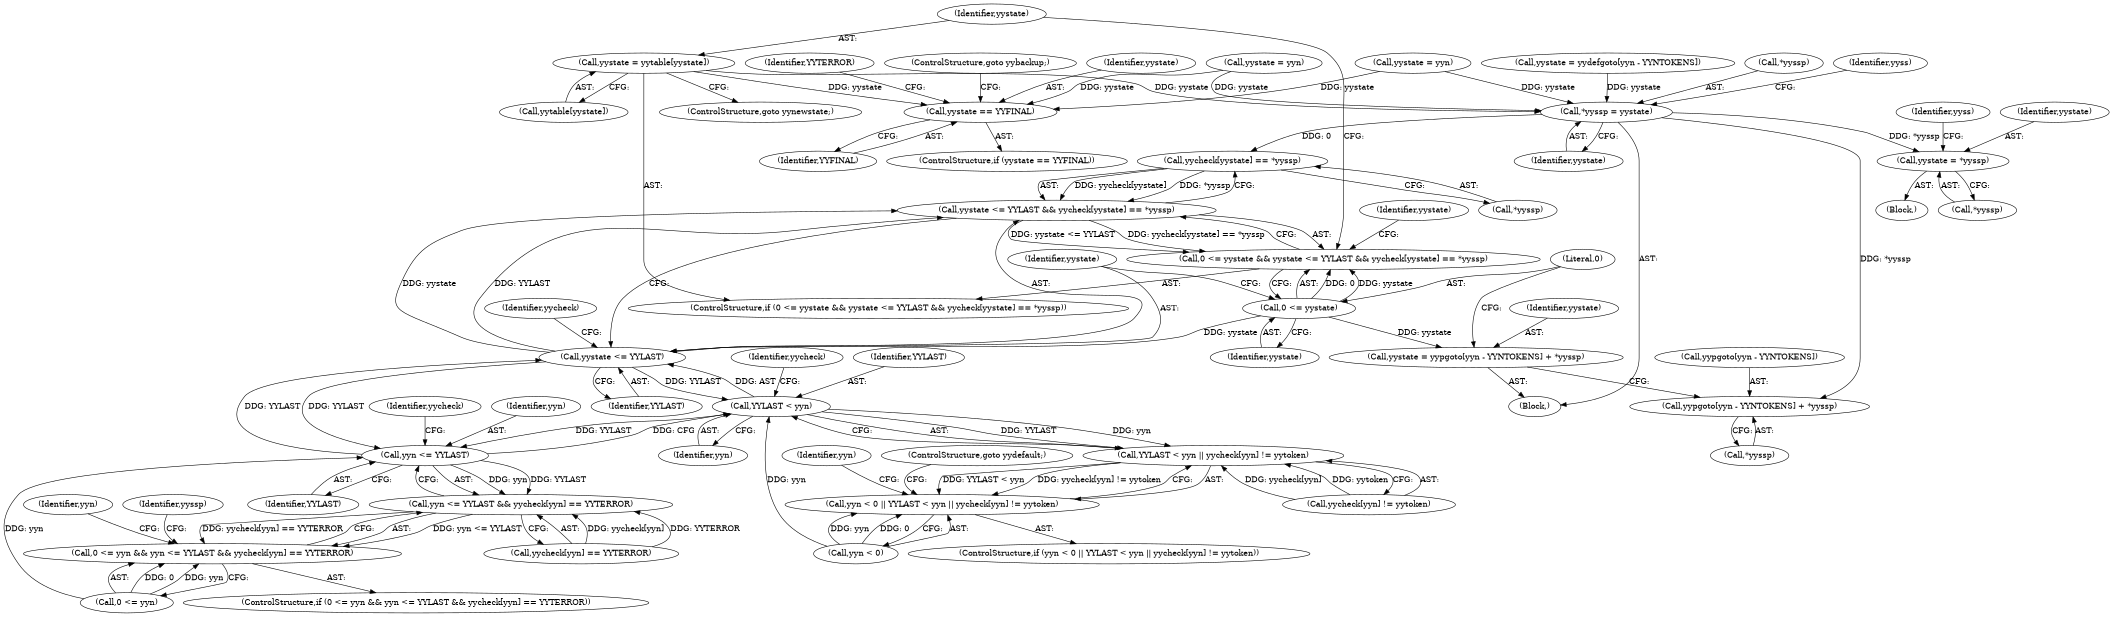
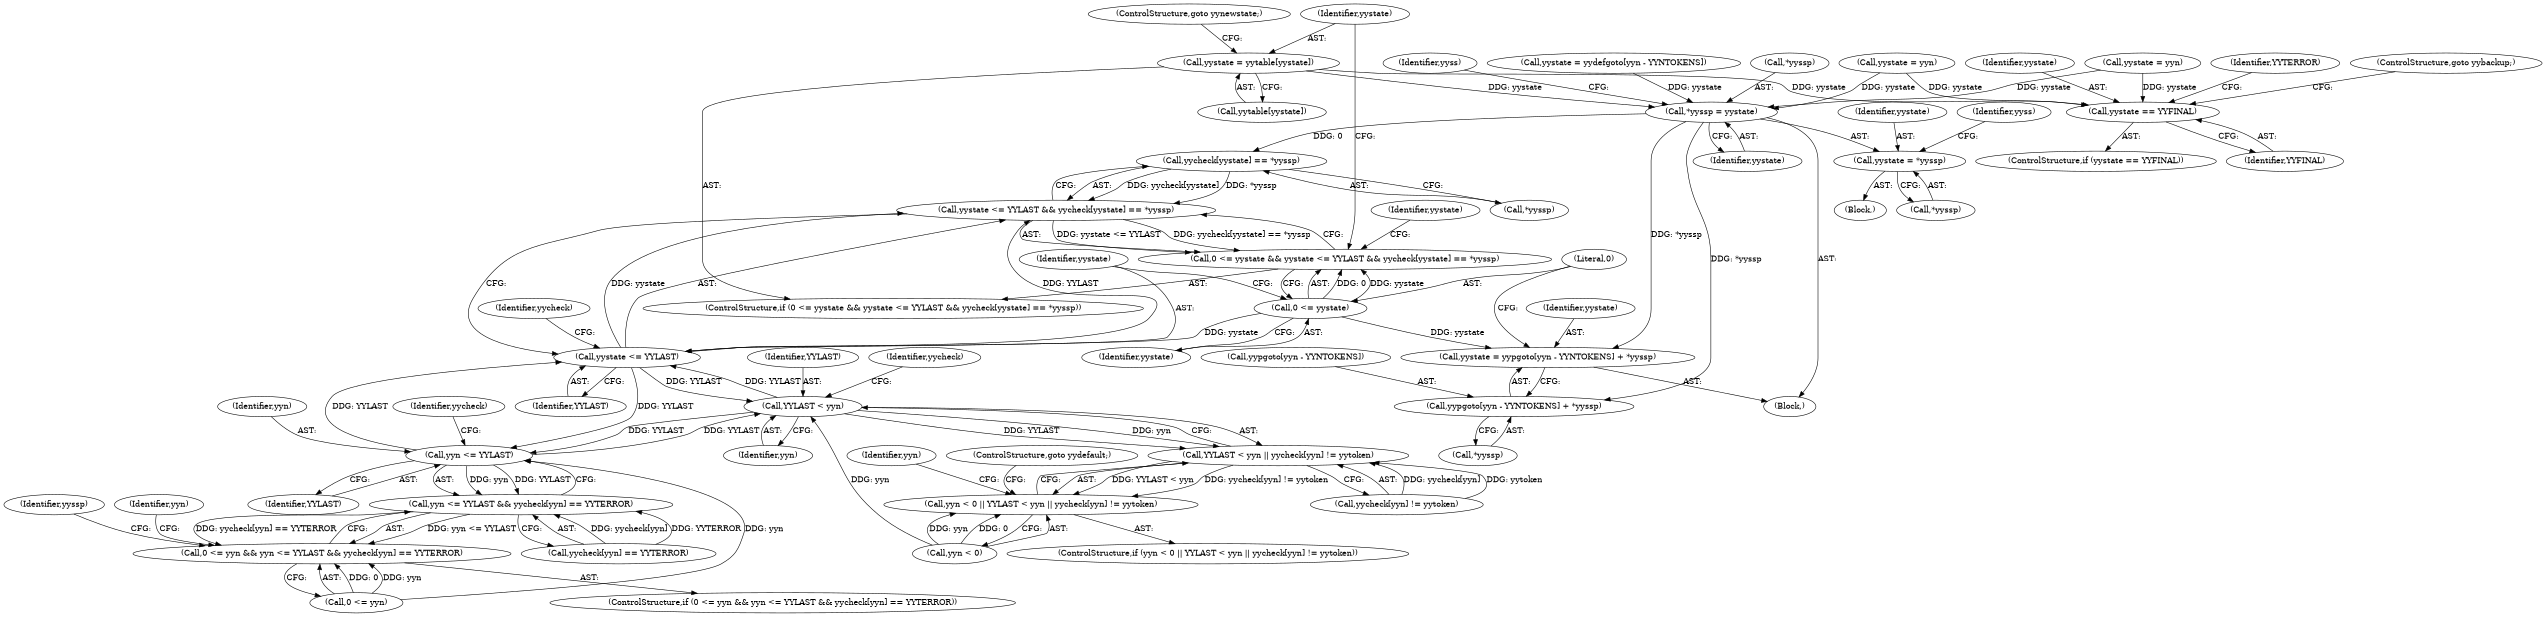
(700, 87) -> (1217, 37)
(1915, 137) -> (1861, 137)
none -> (1651, 234)
(755, 382) -> (773, 382)
none -> (1510, 382)
(674, 431) -> (732, 431)
